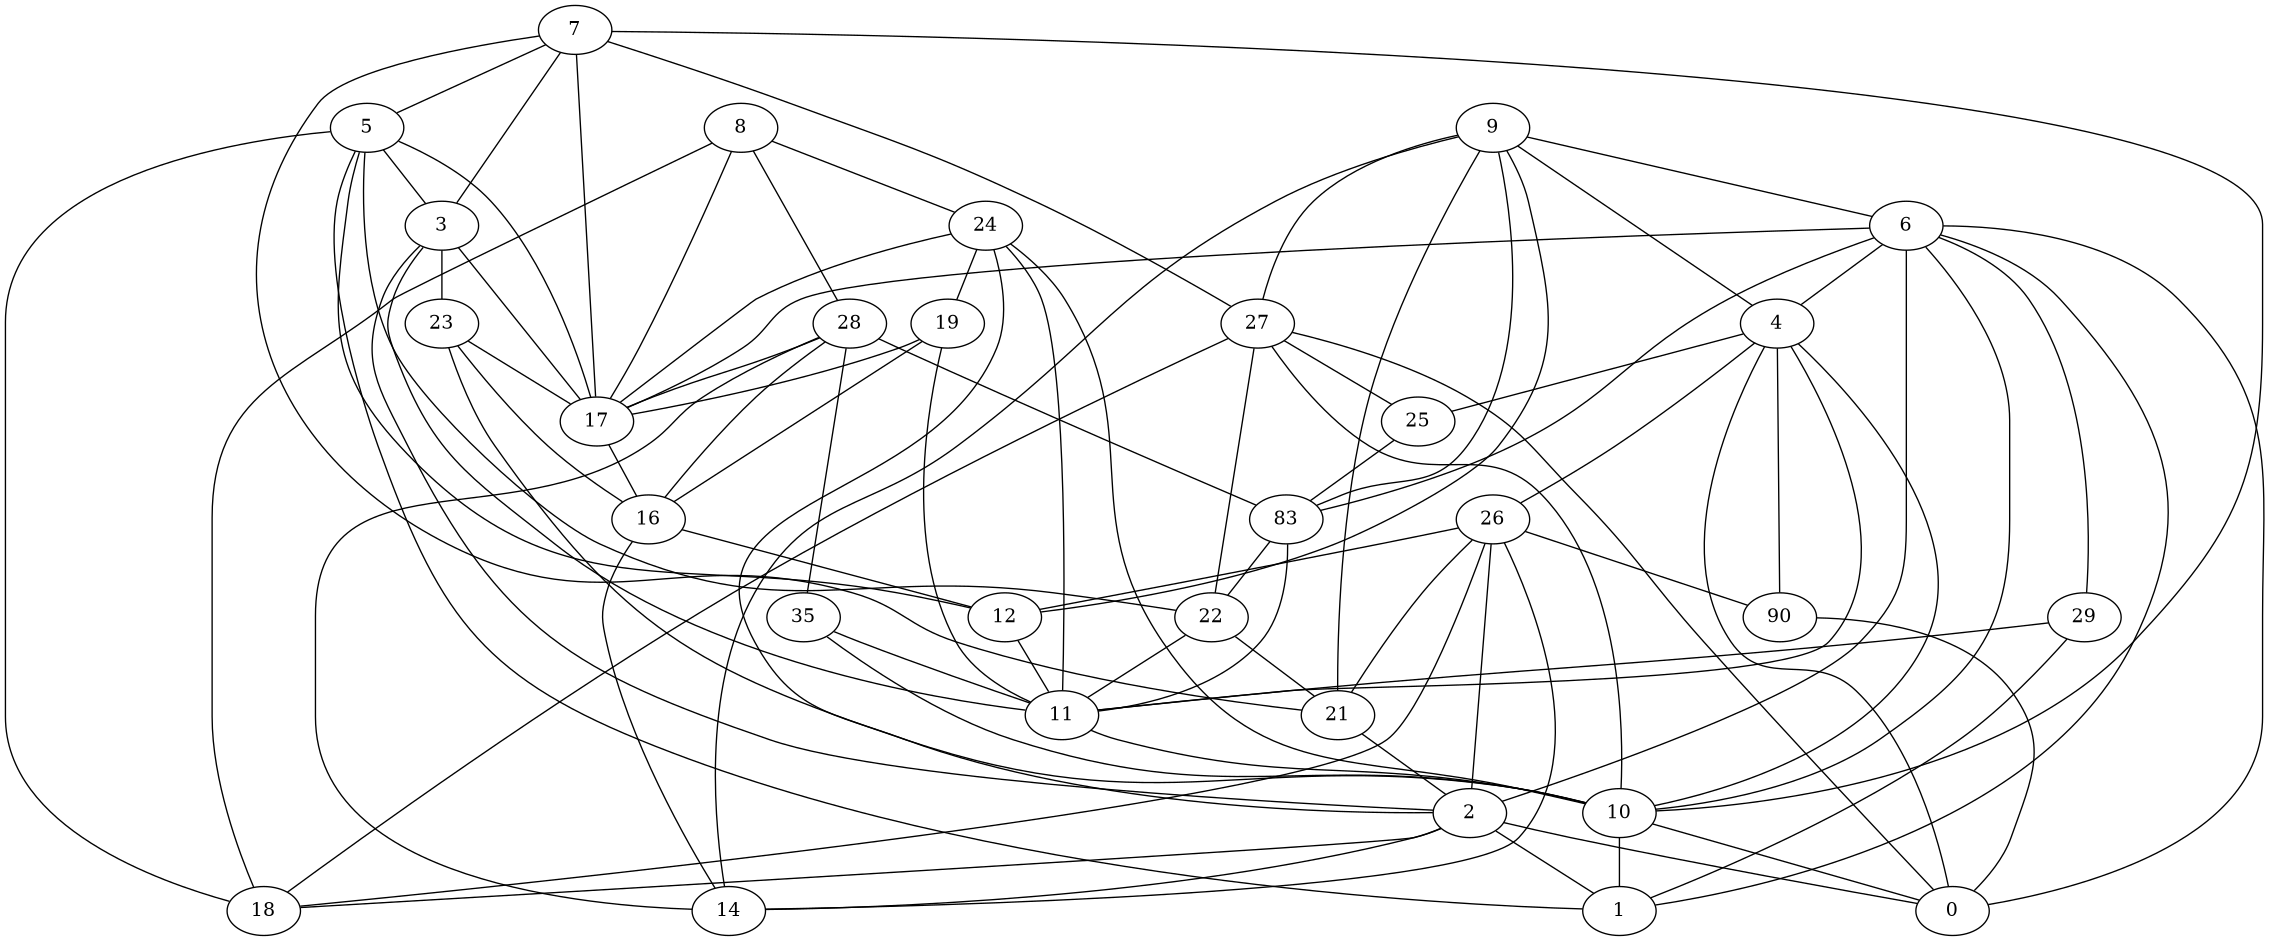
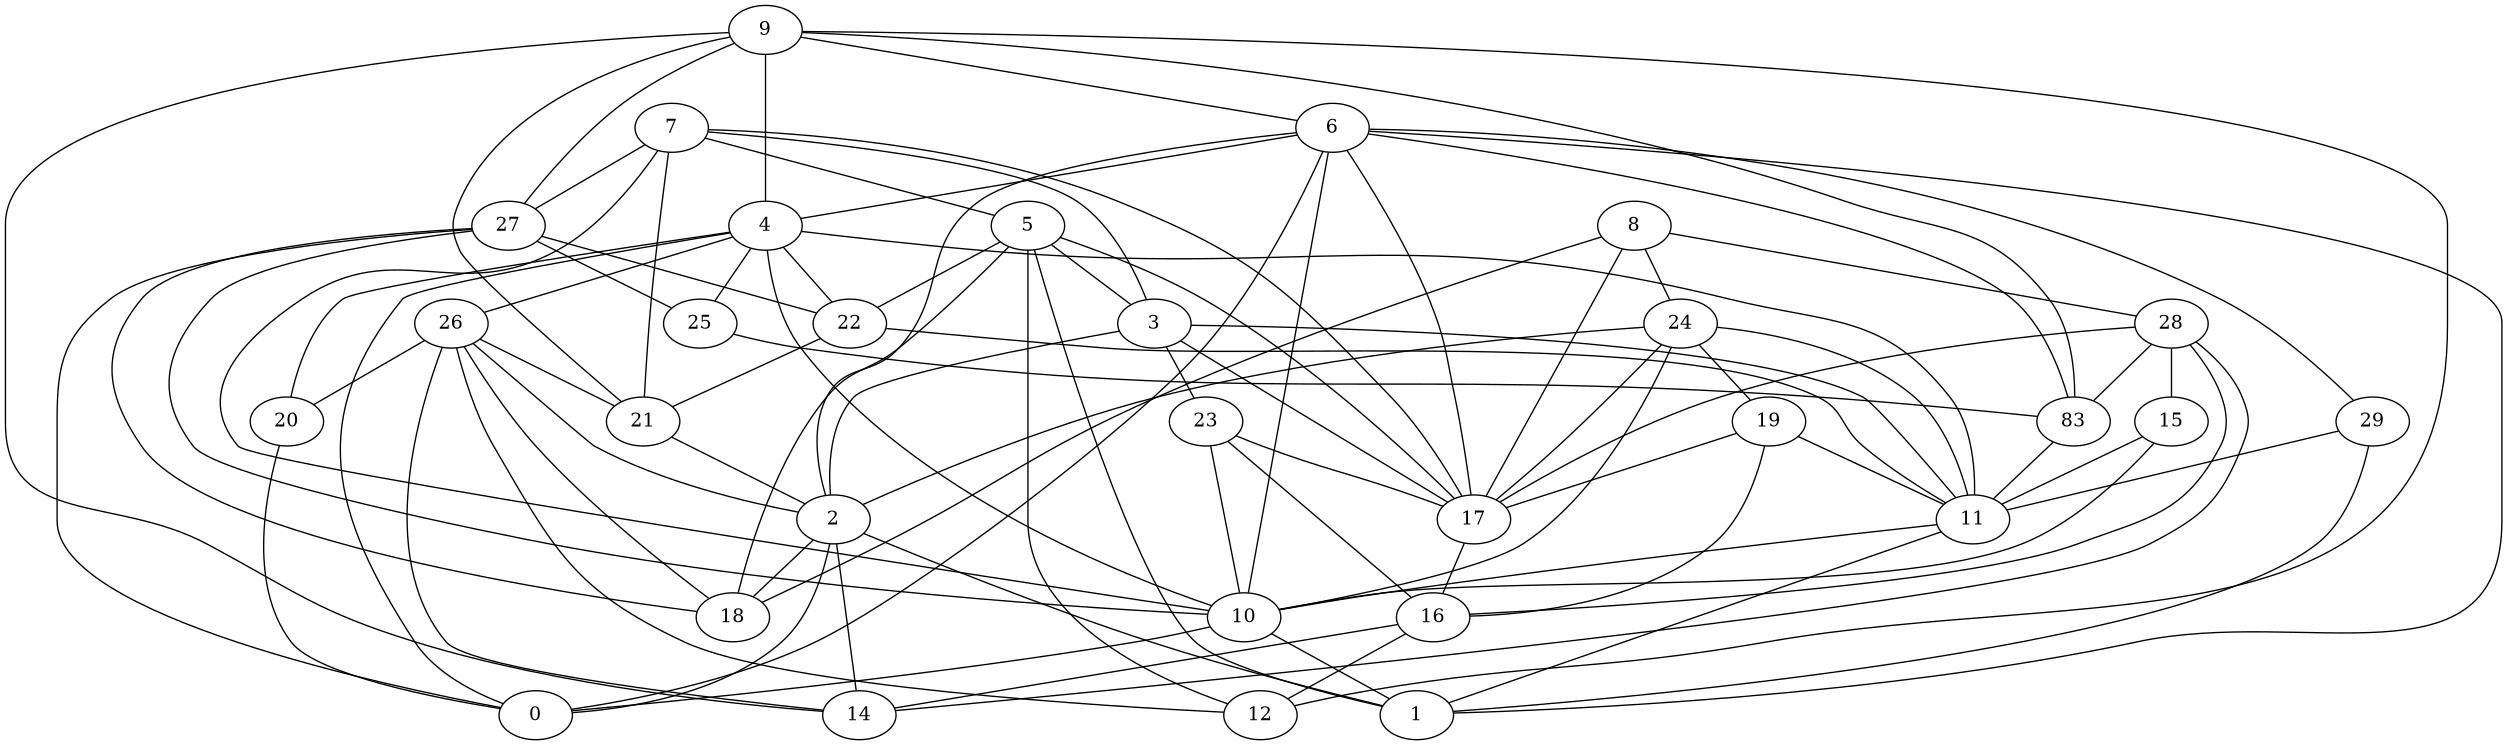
(1256, 559) -> (808, 275)
(804, 617) -> (2171, 422)
(1780, 617) -> (287, 422)
(1038, 674) -> (1707, 613)
